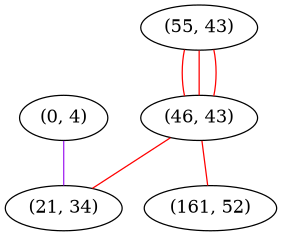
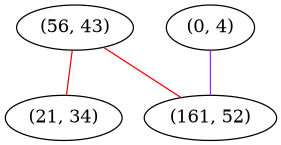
(199, 28) -> none
(199, 118) -> (75, 28)
(64, 163) -> (210, 73)
